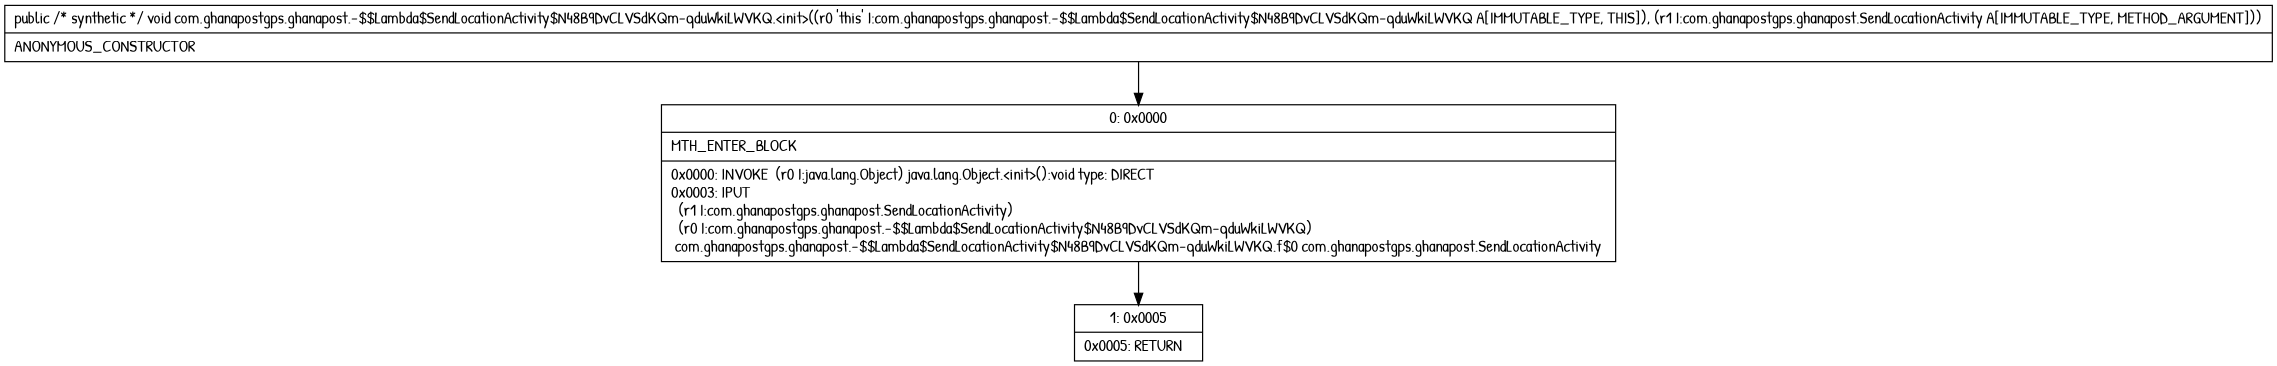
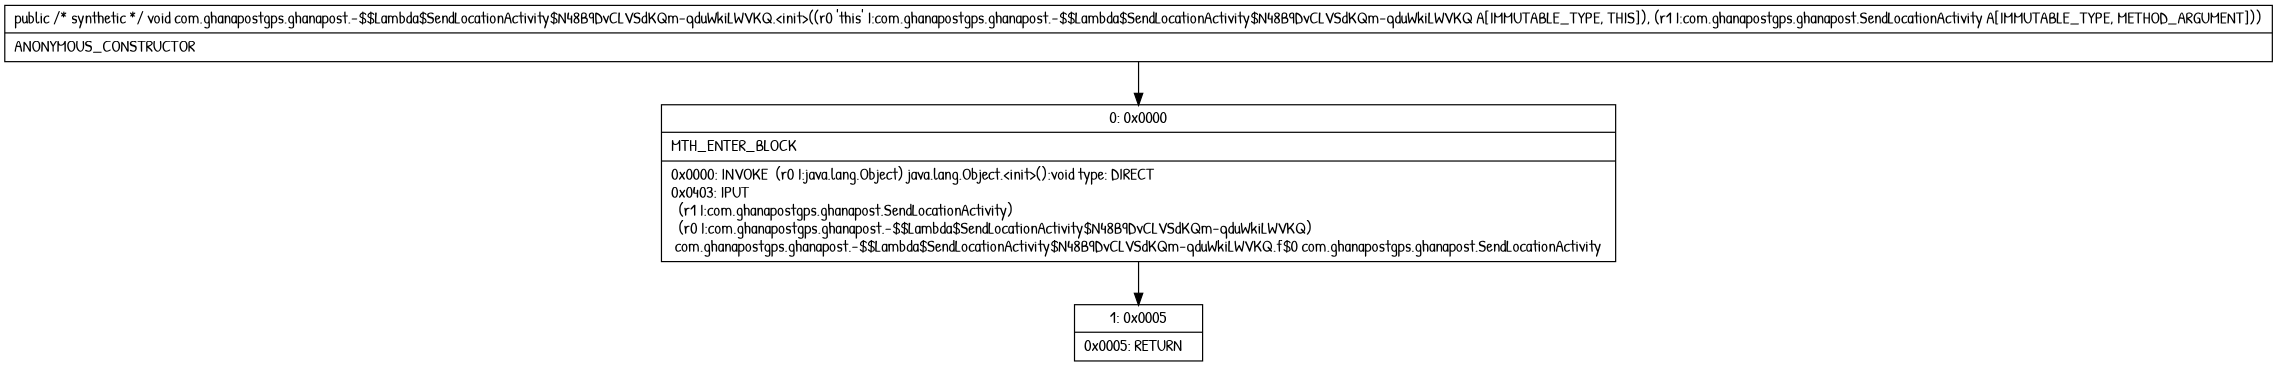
(715, 193) -> (714, 193)
